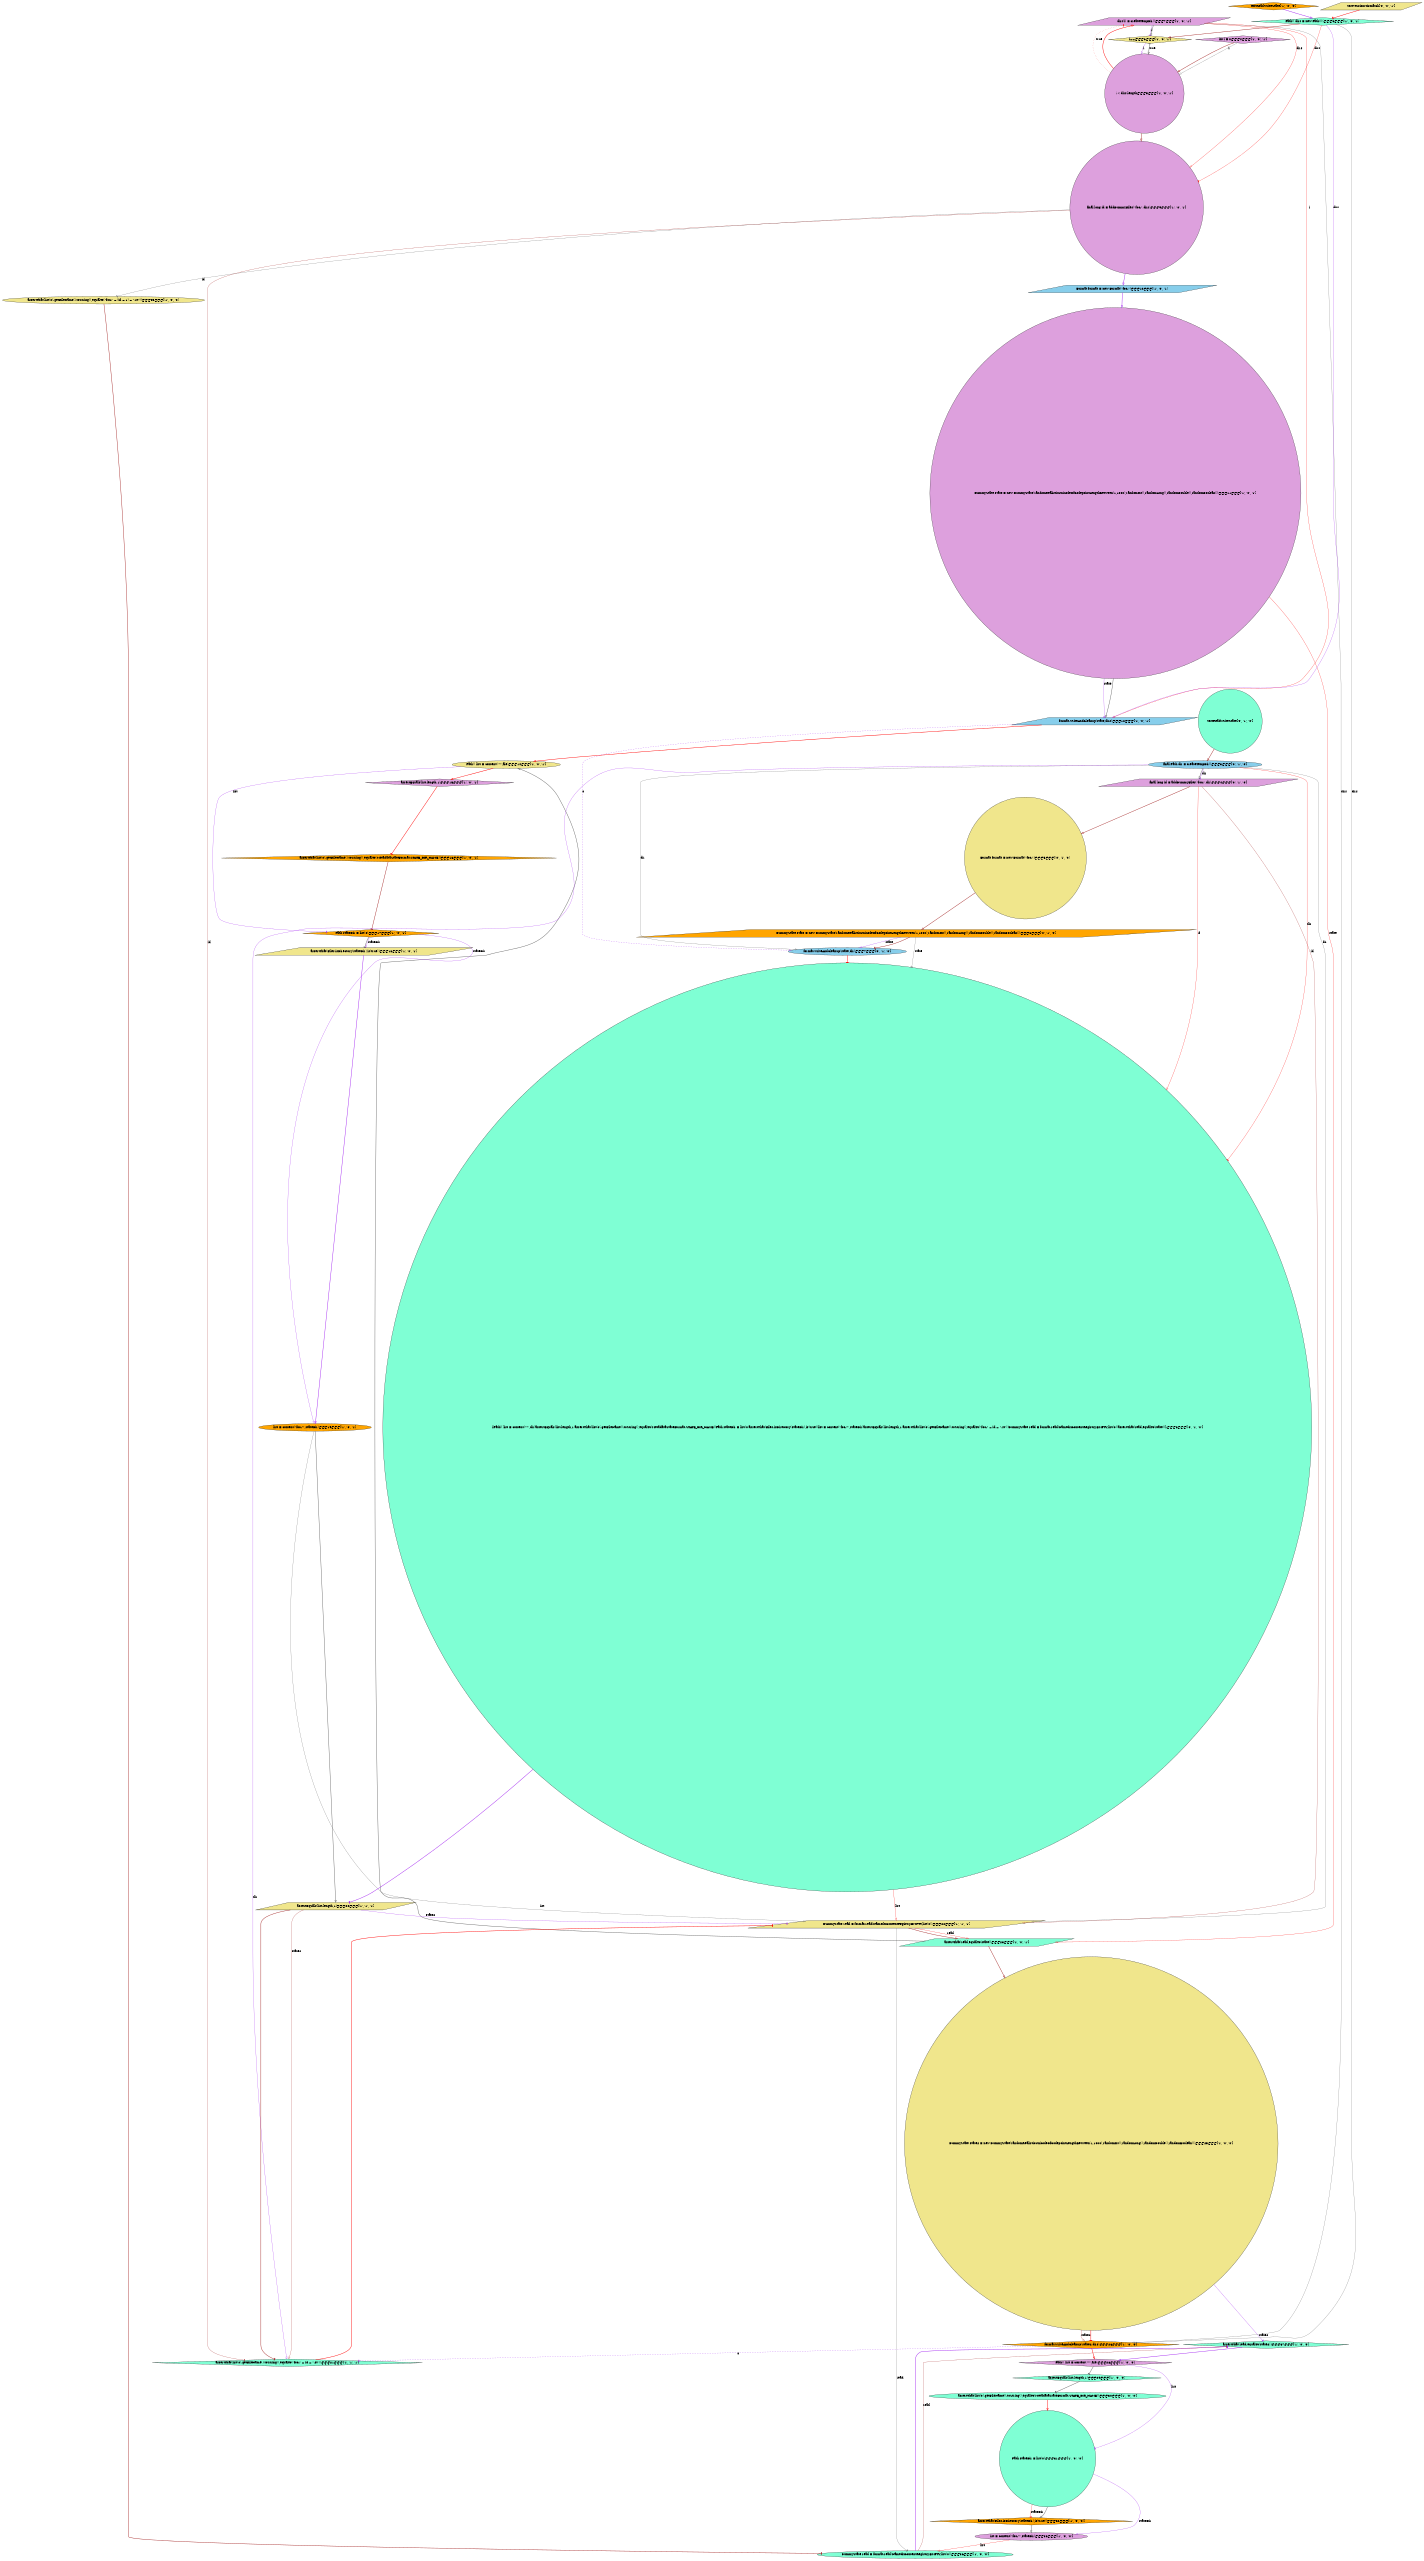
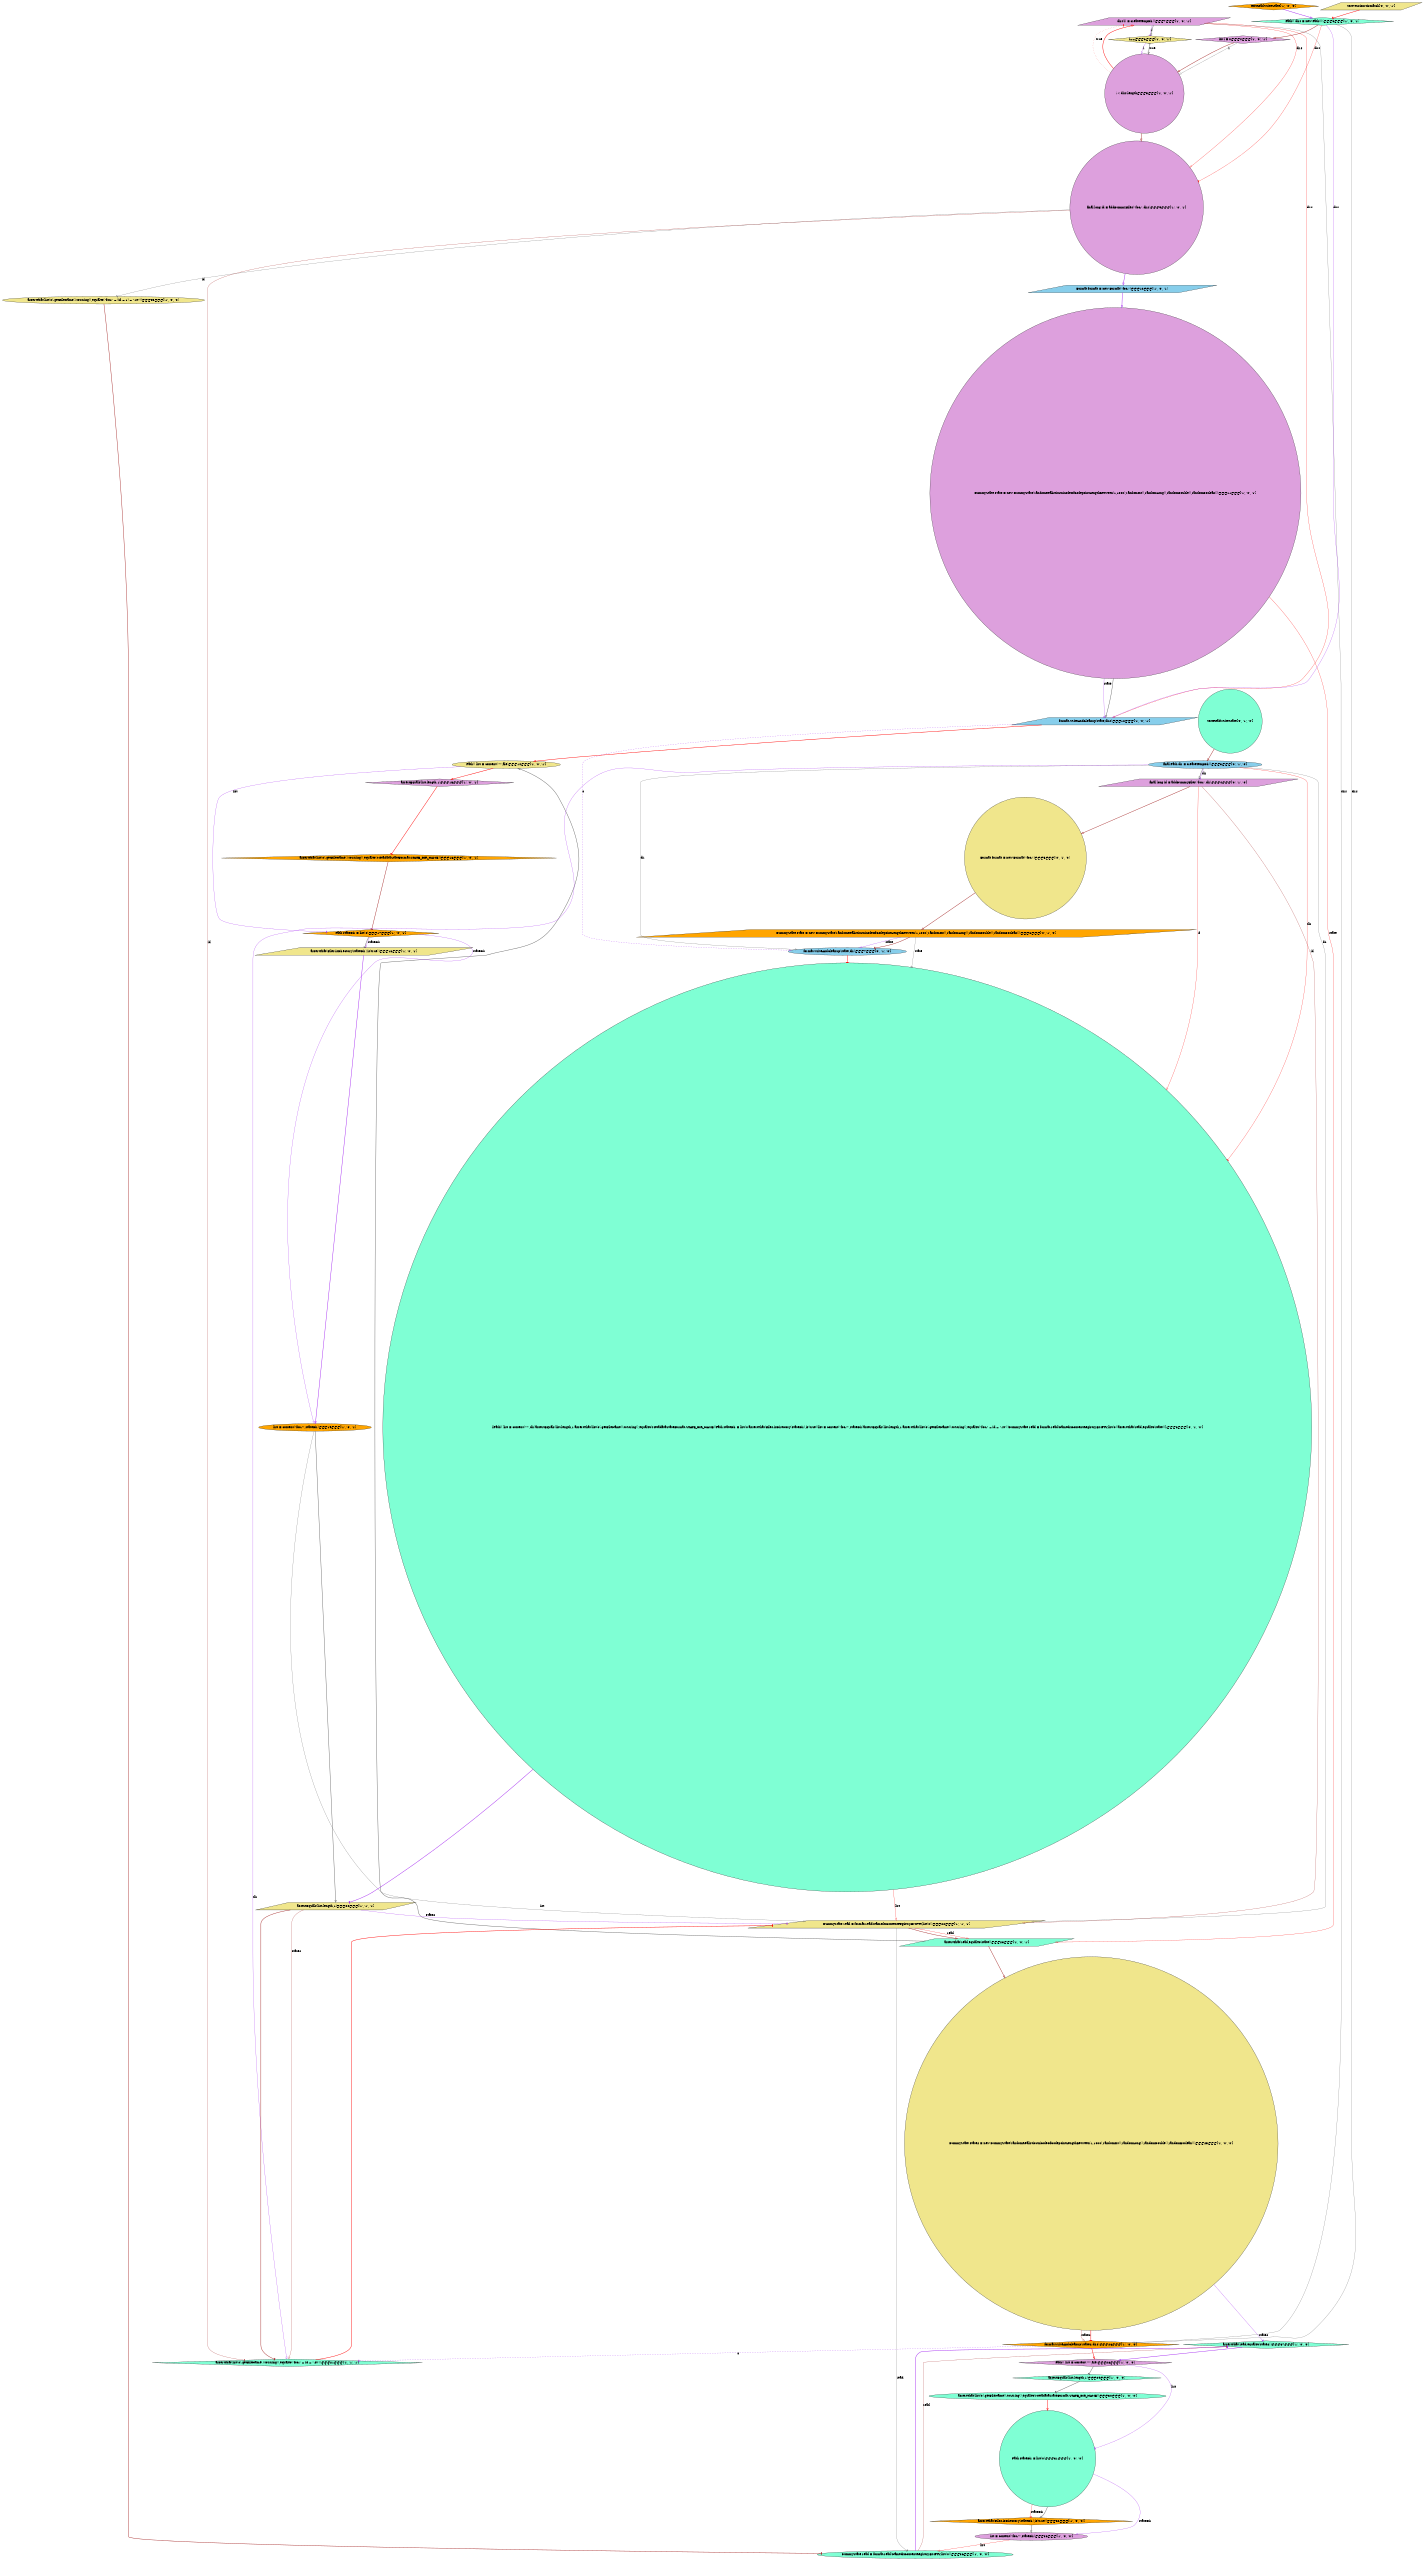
(1235, 31) -> (1296, 34)
(1310, 208) -> (1310, 208)
